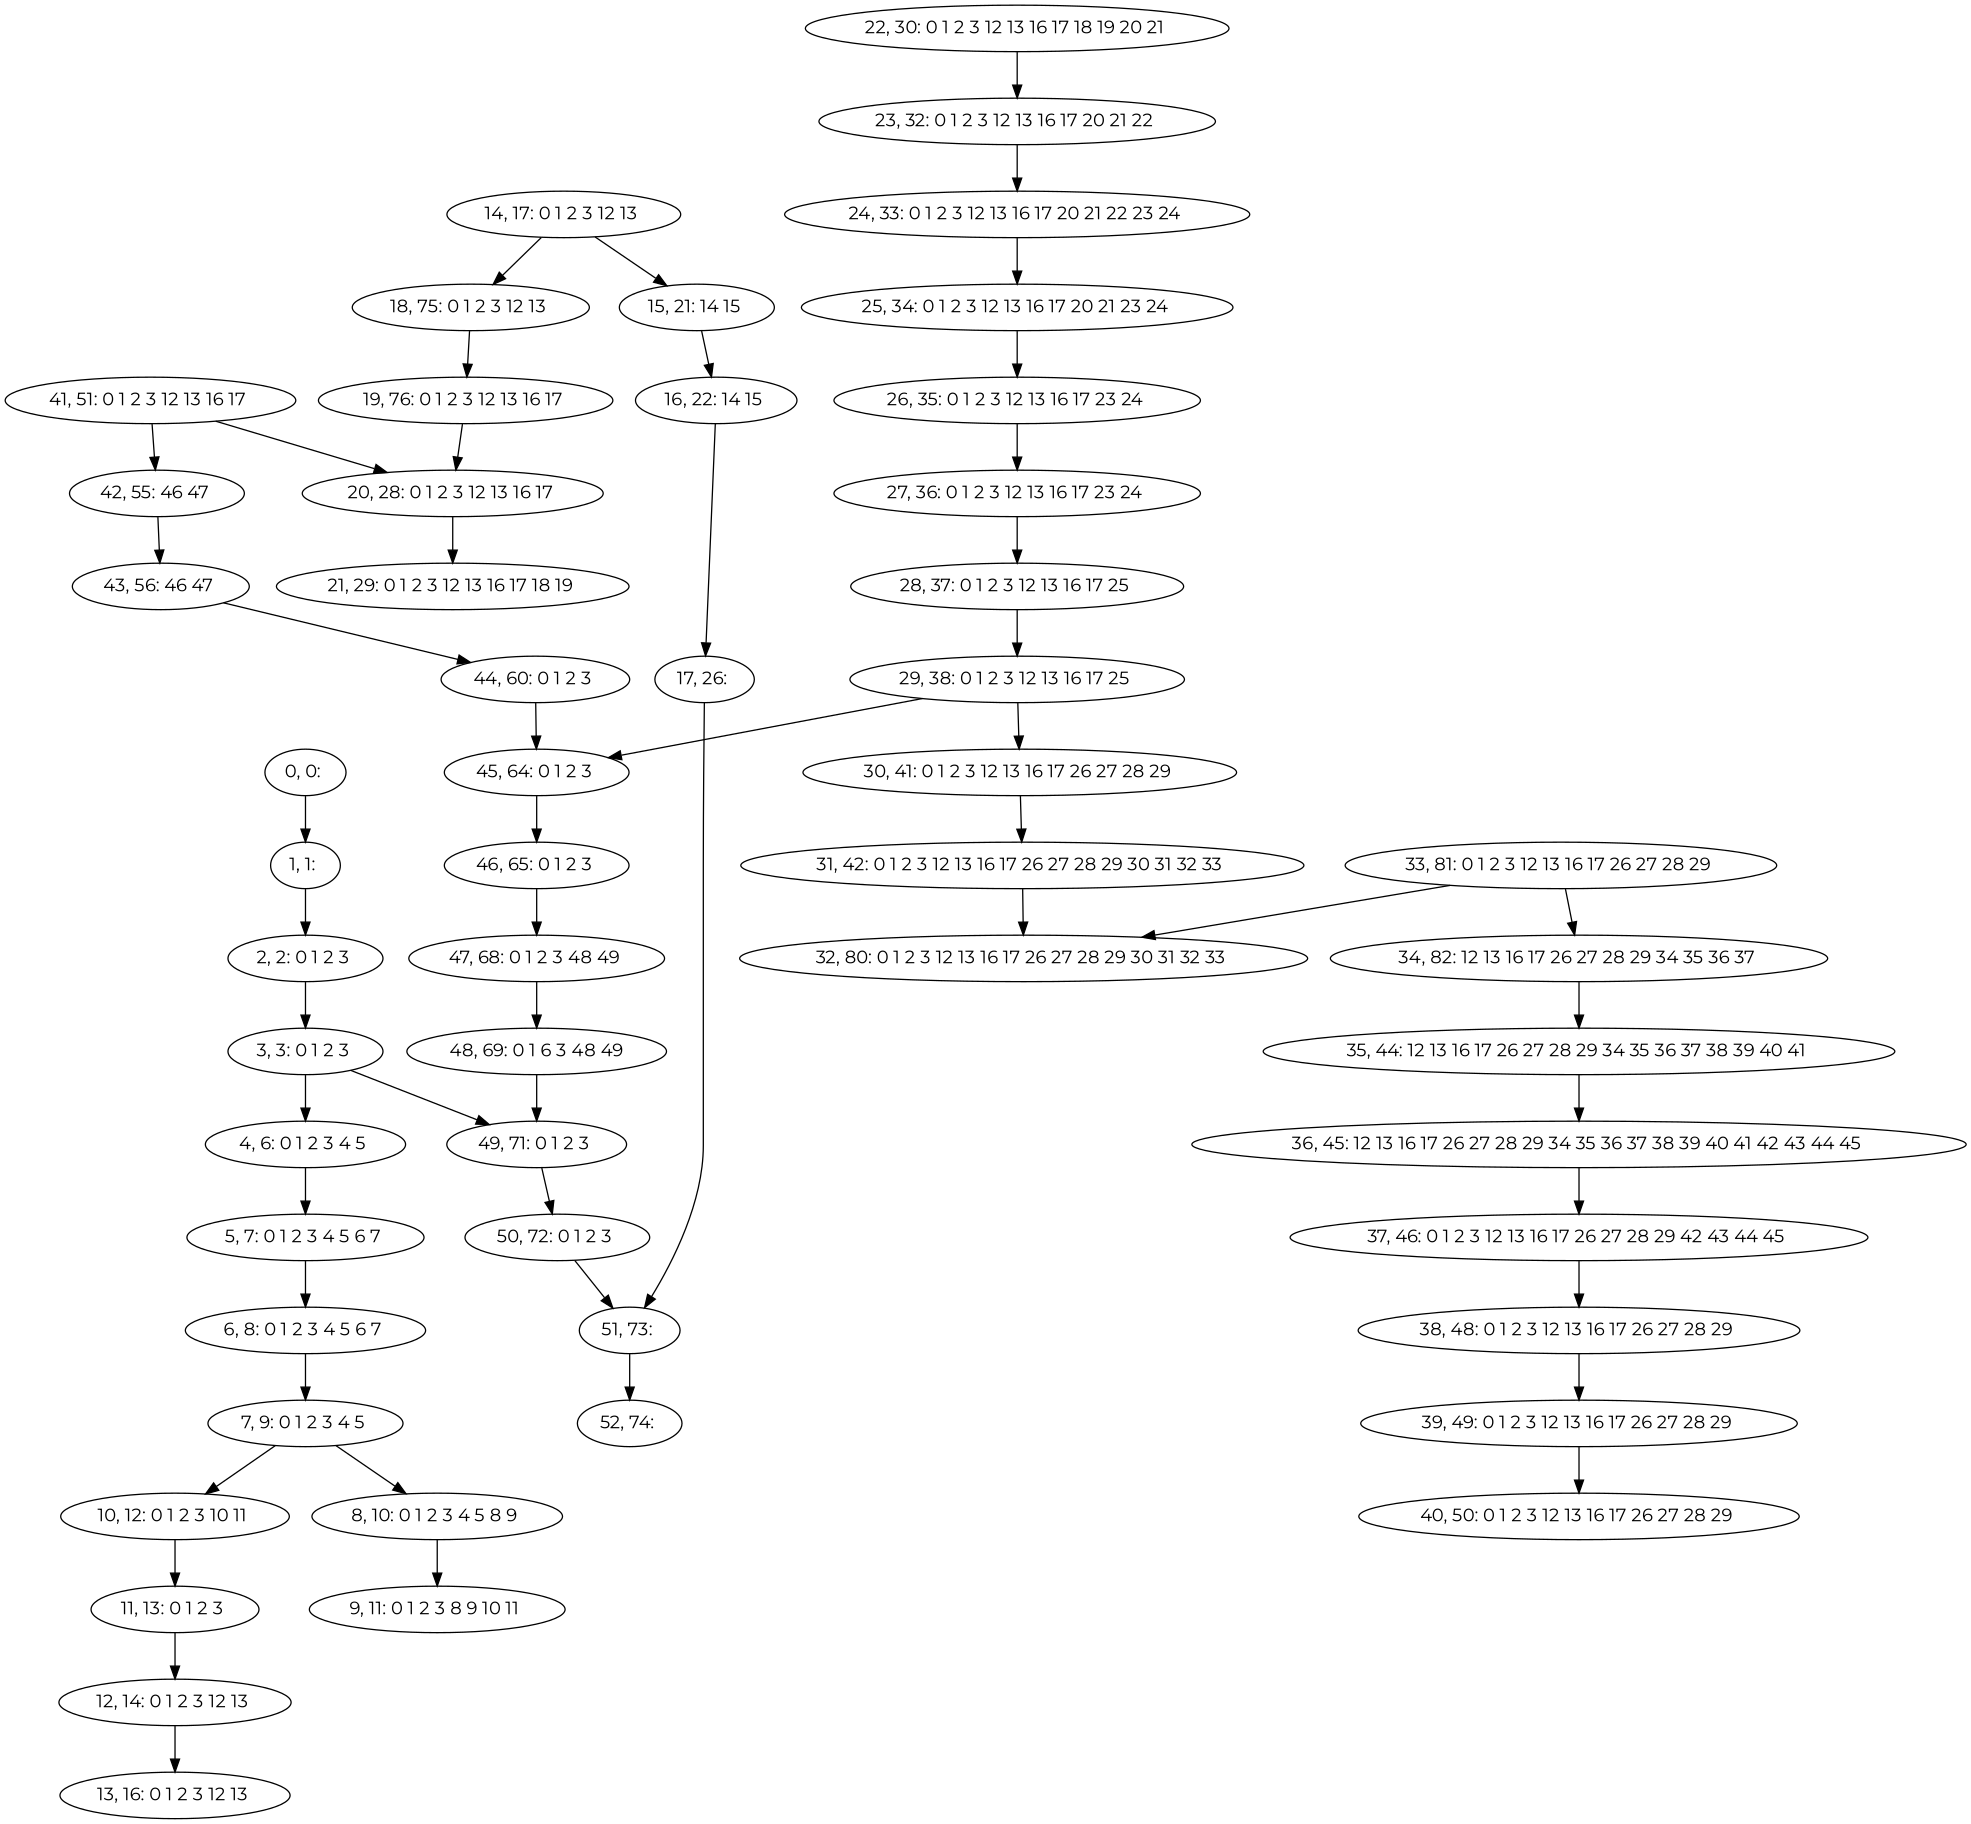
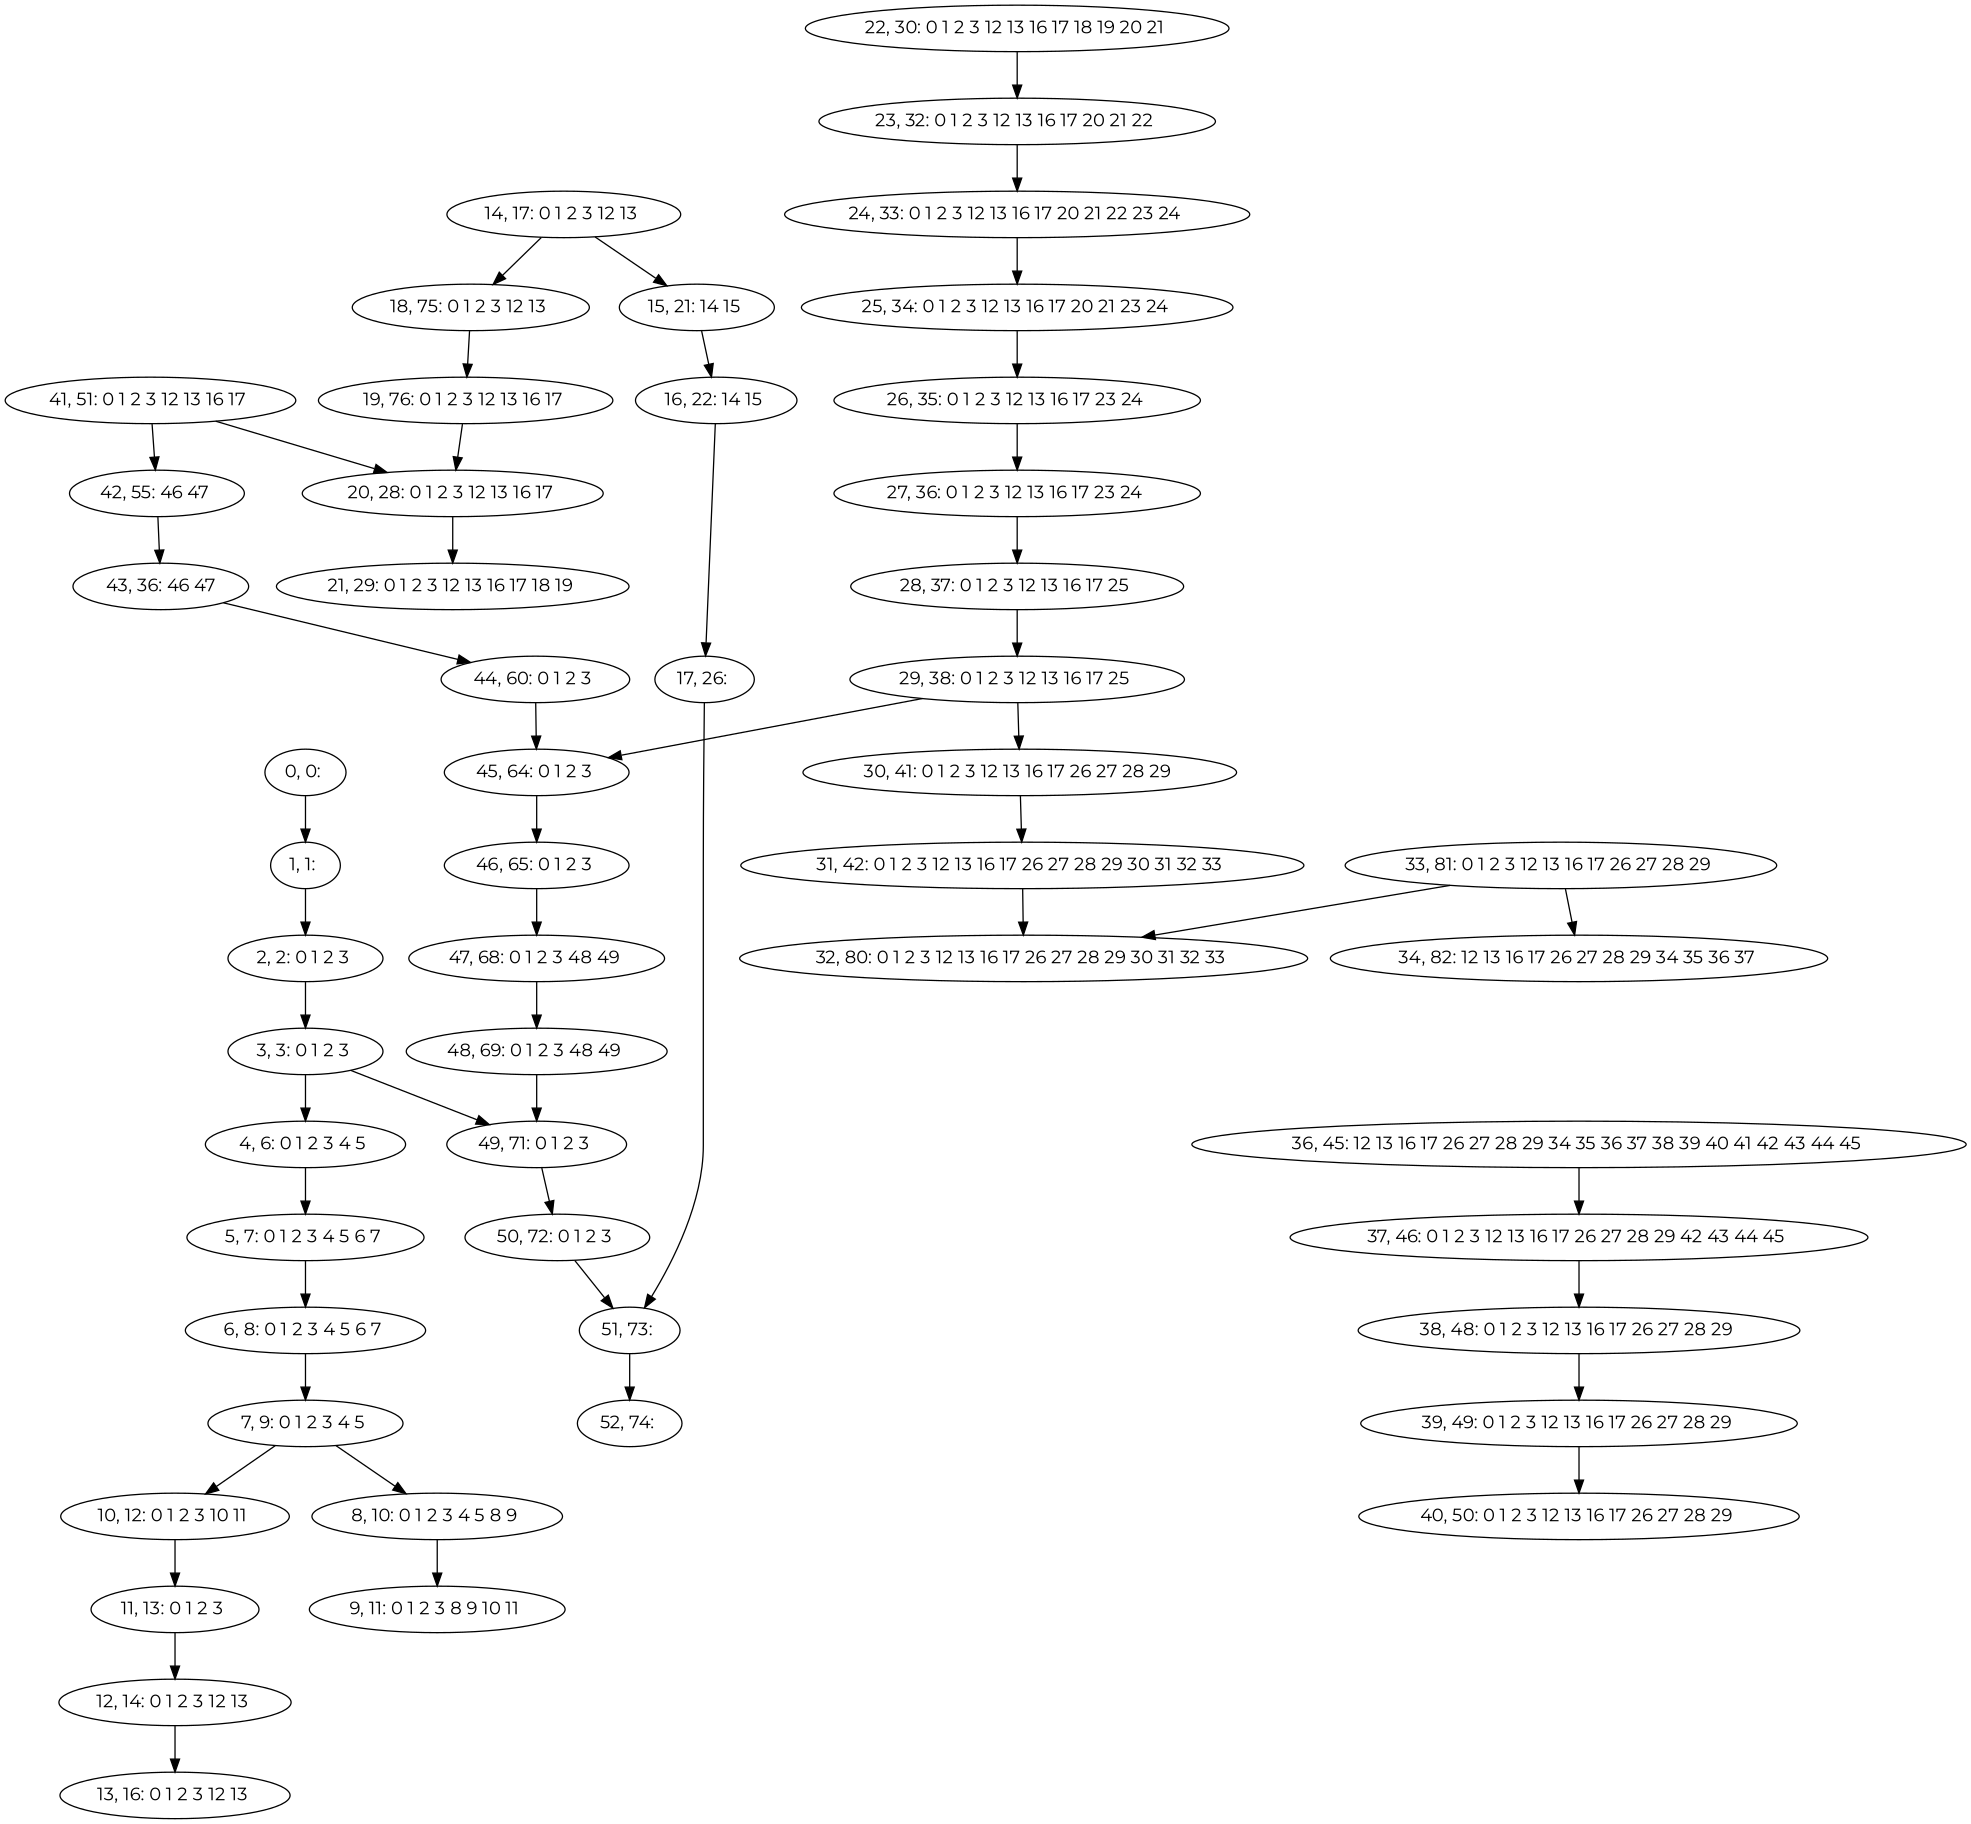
(161, 586) -> (161, 586)
(537, 1051) -> (537, 1051)
(1579, 1051) -> none
